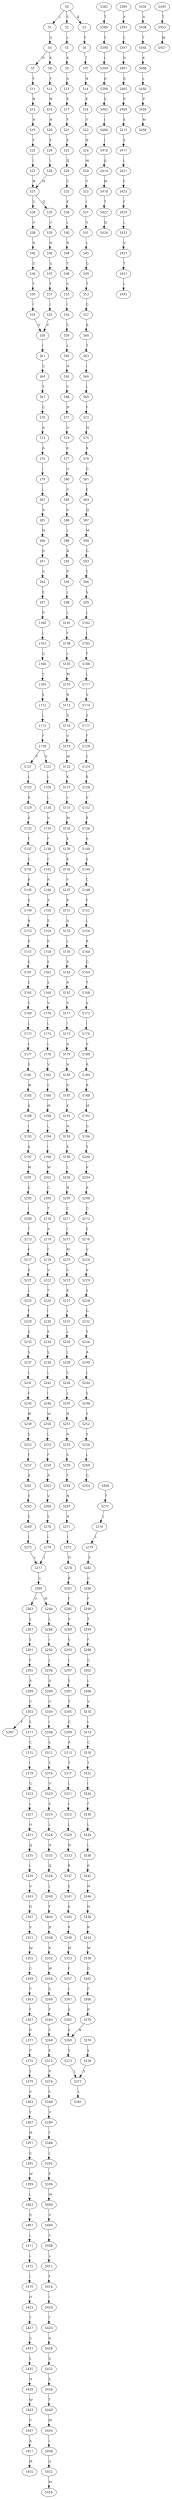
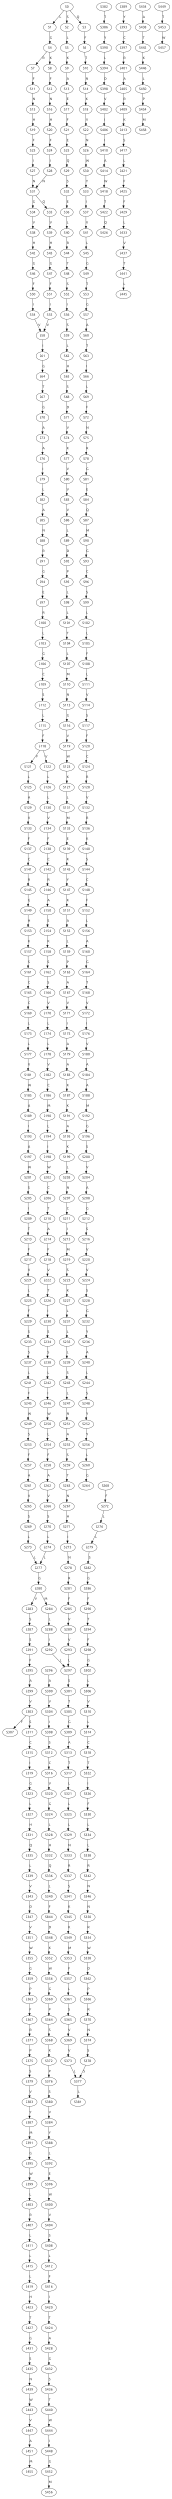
(49, 1659) -> (58, 1660)
(79, 2029) -> (88, 2029)
